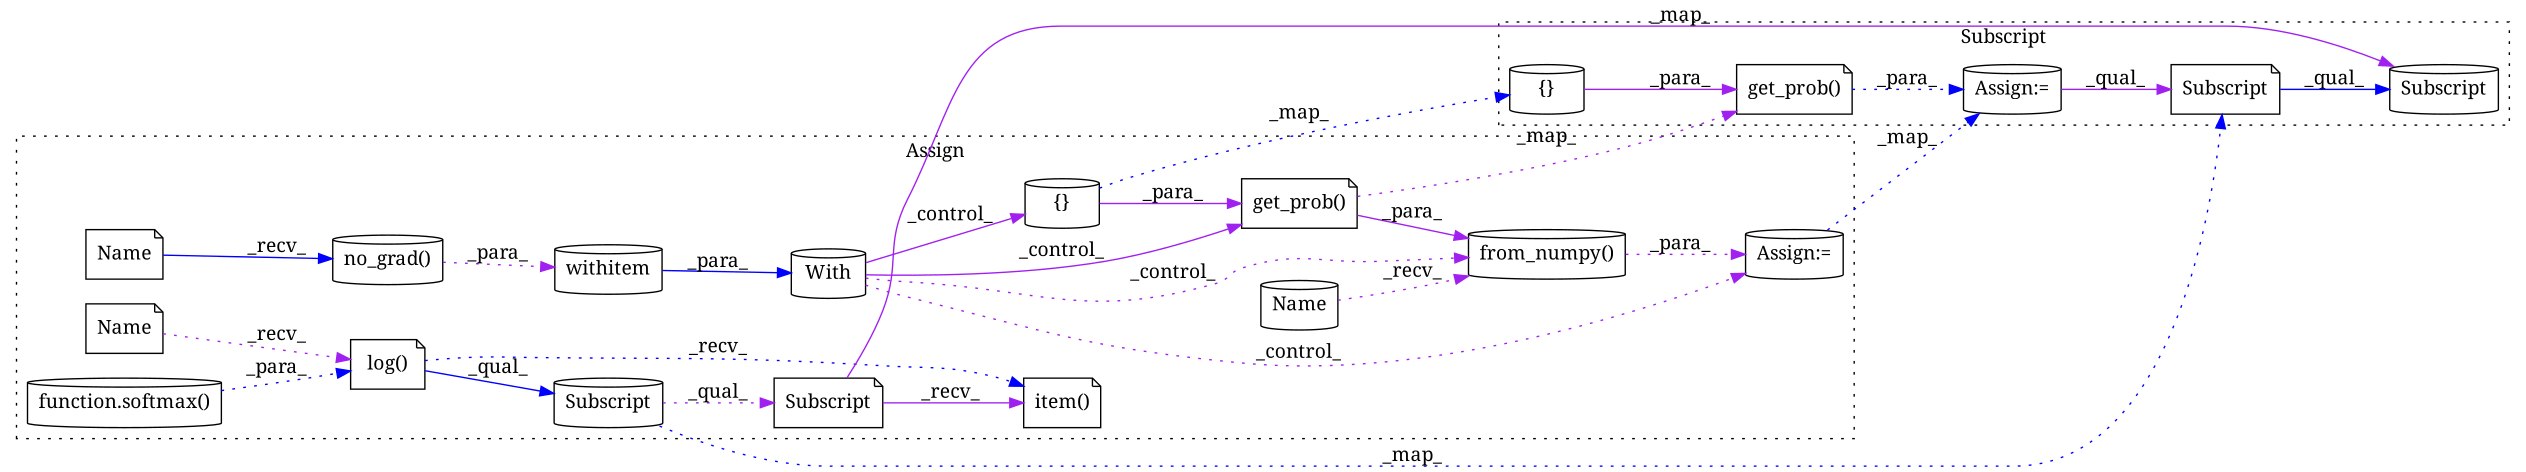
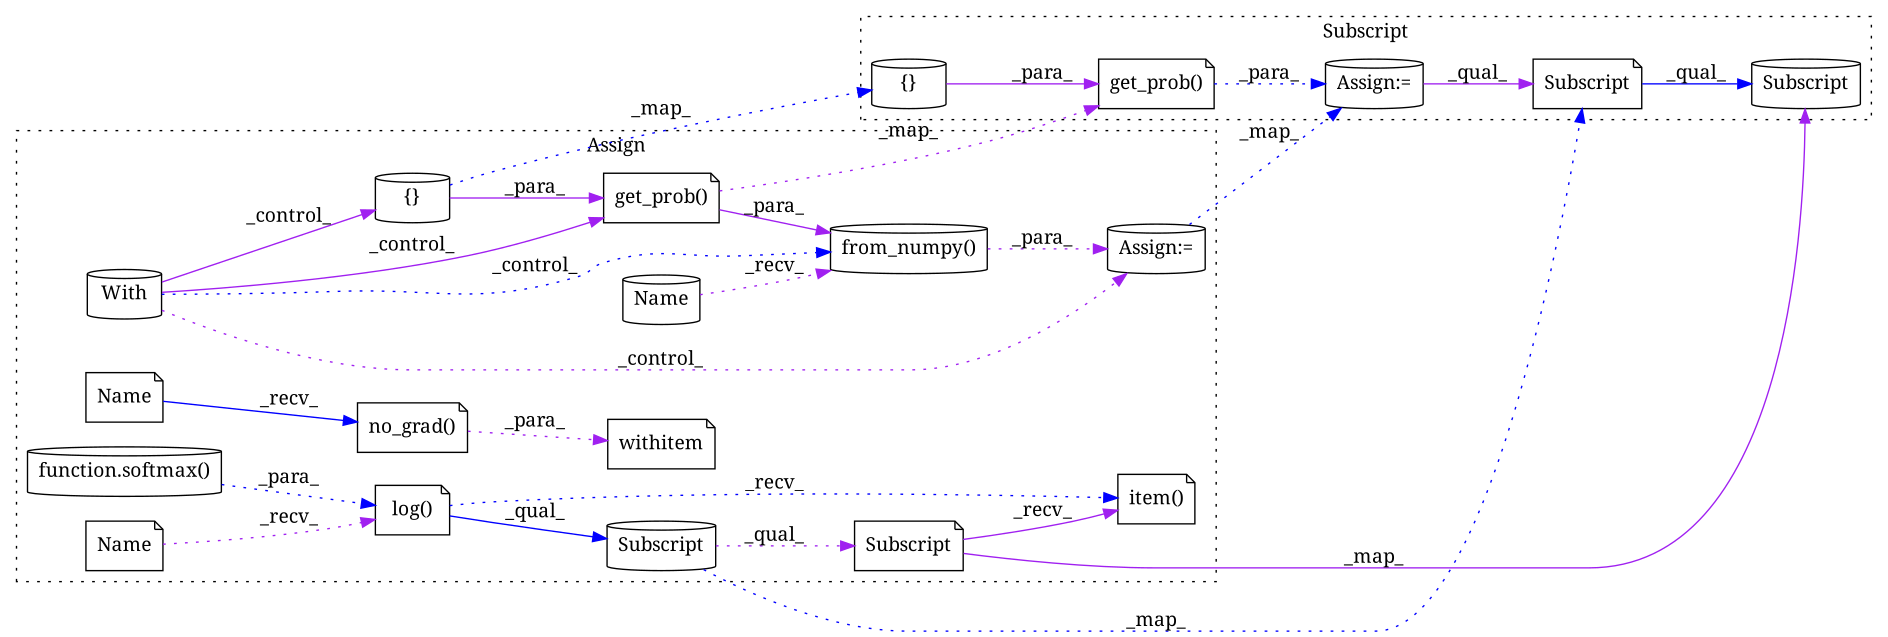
(388, 260) -> (412, 428)
(608, 270) -> (661, 444)
(720, 272) -> none
(1163, 295) -> (492, 293)
